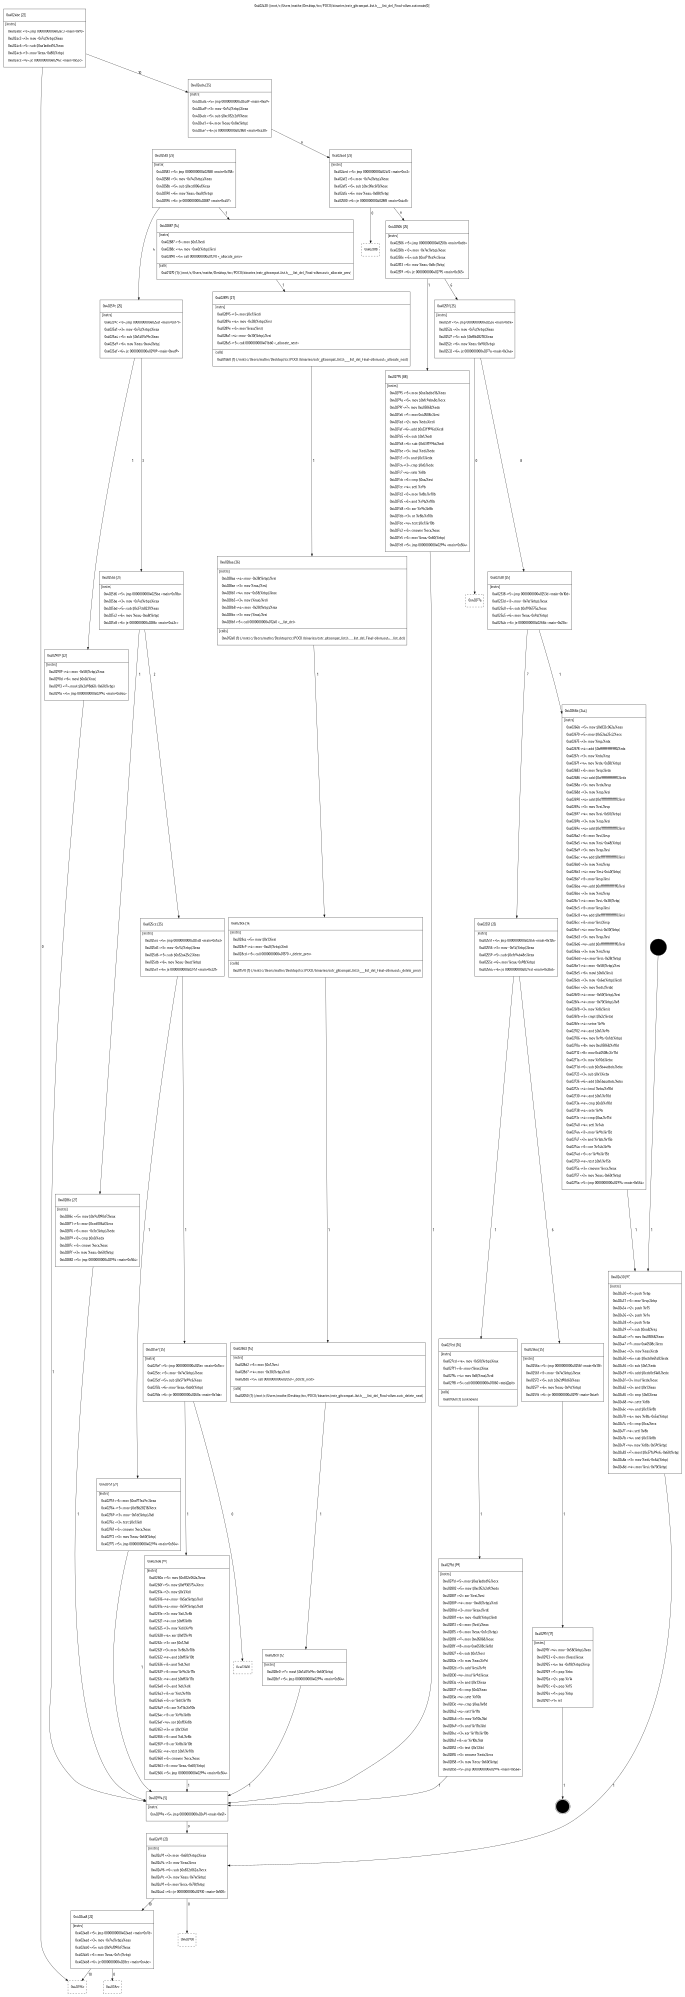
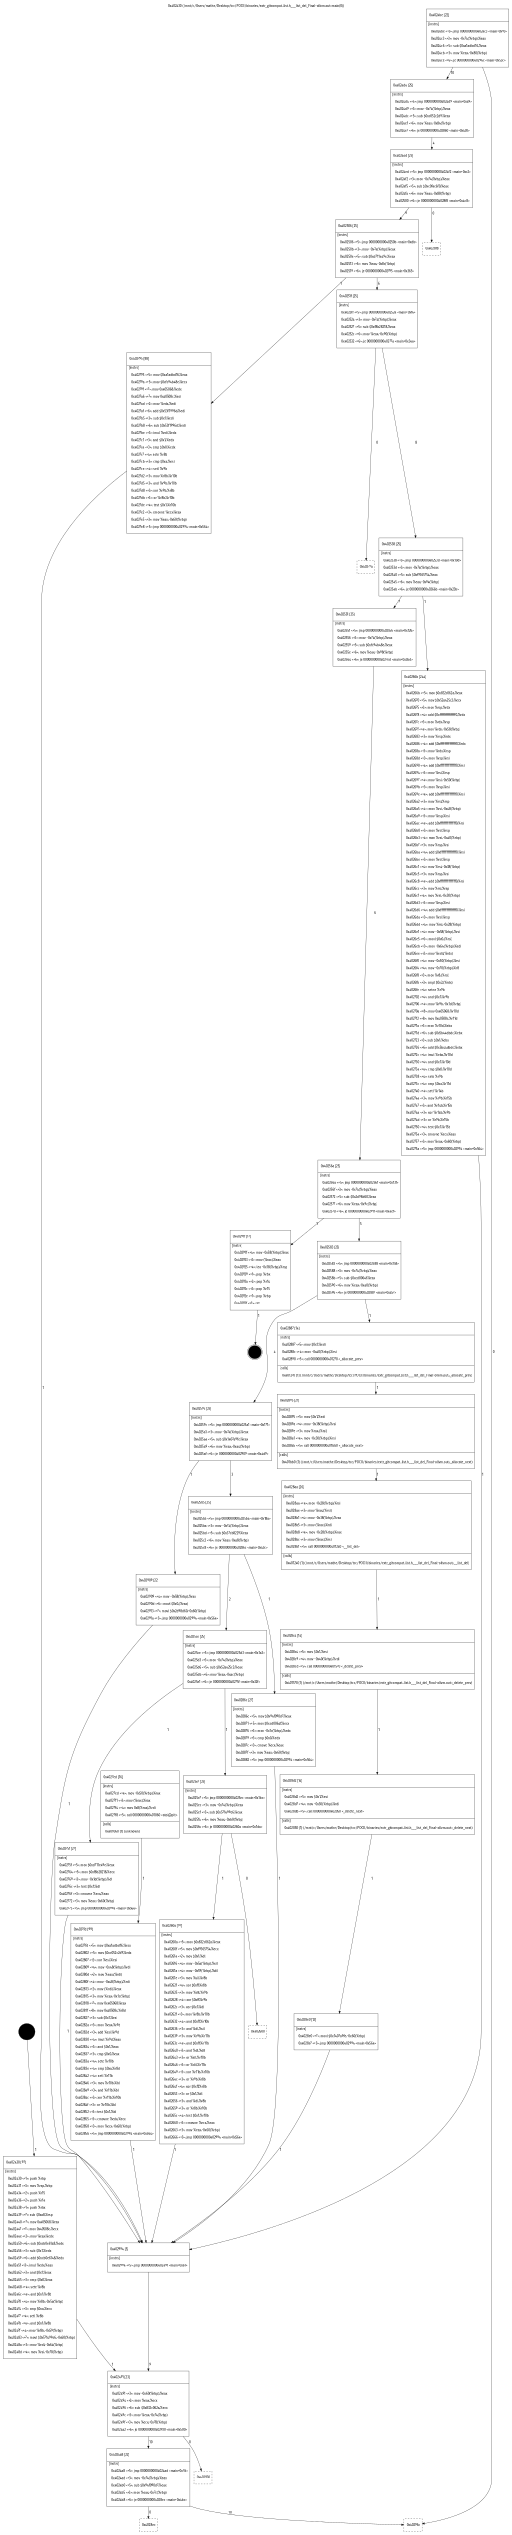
(302, 143) -> (433, 143)
(497, 1156) -> none
none -> (359, 1228)
(631, 1229) -> (481, 1788)
